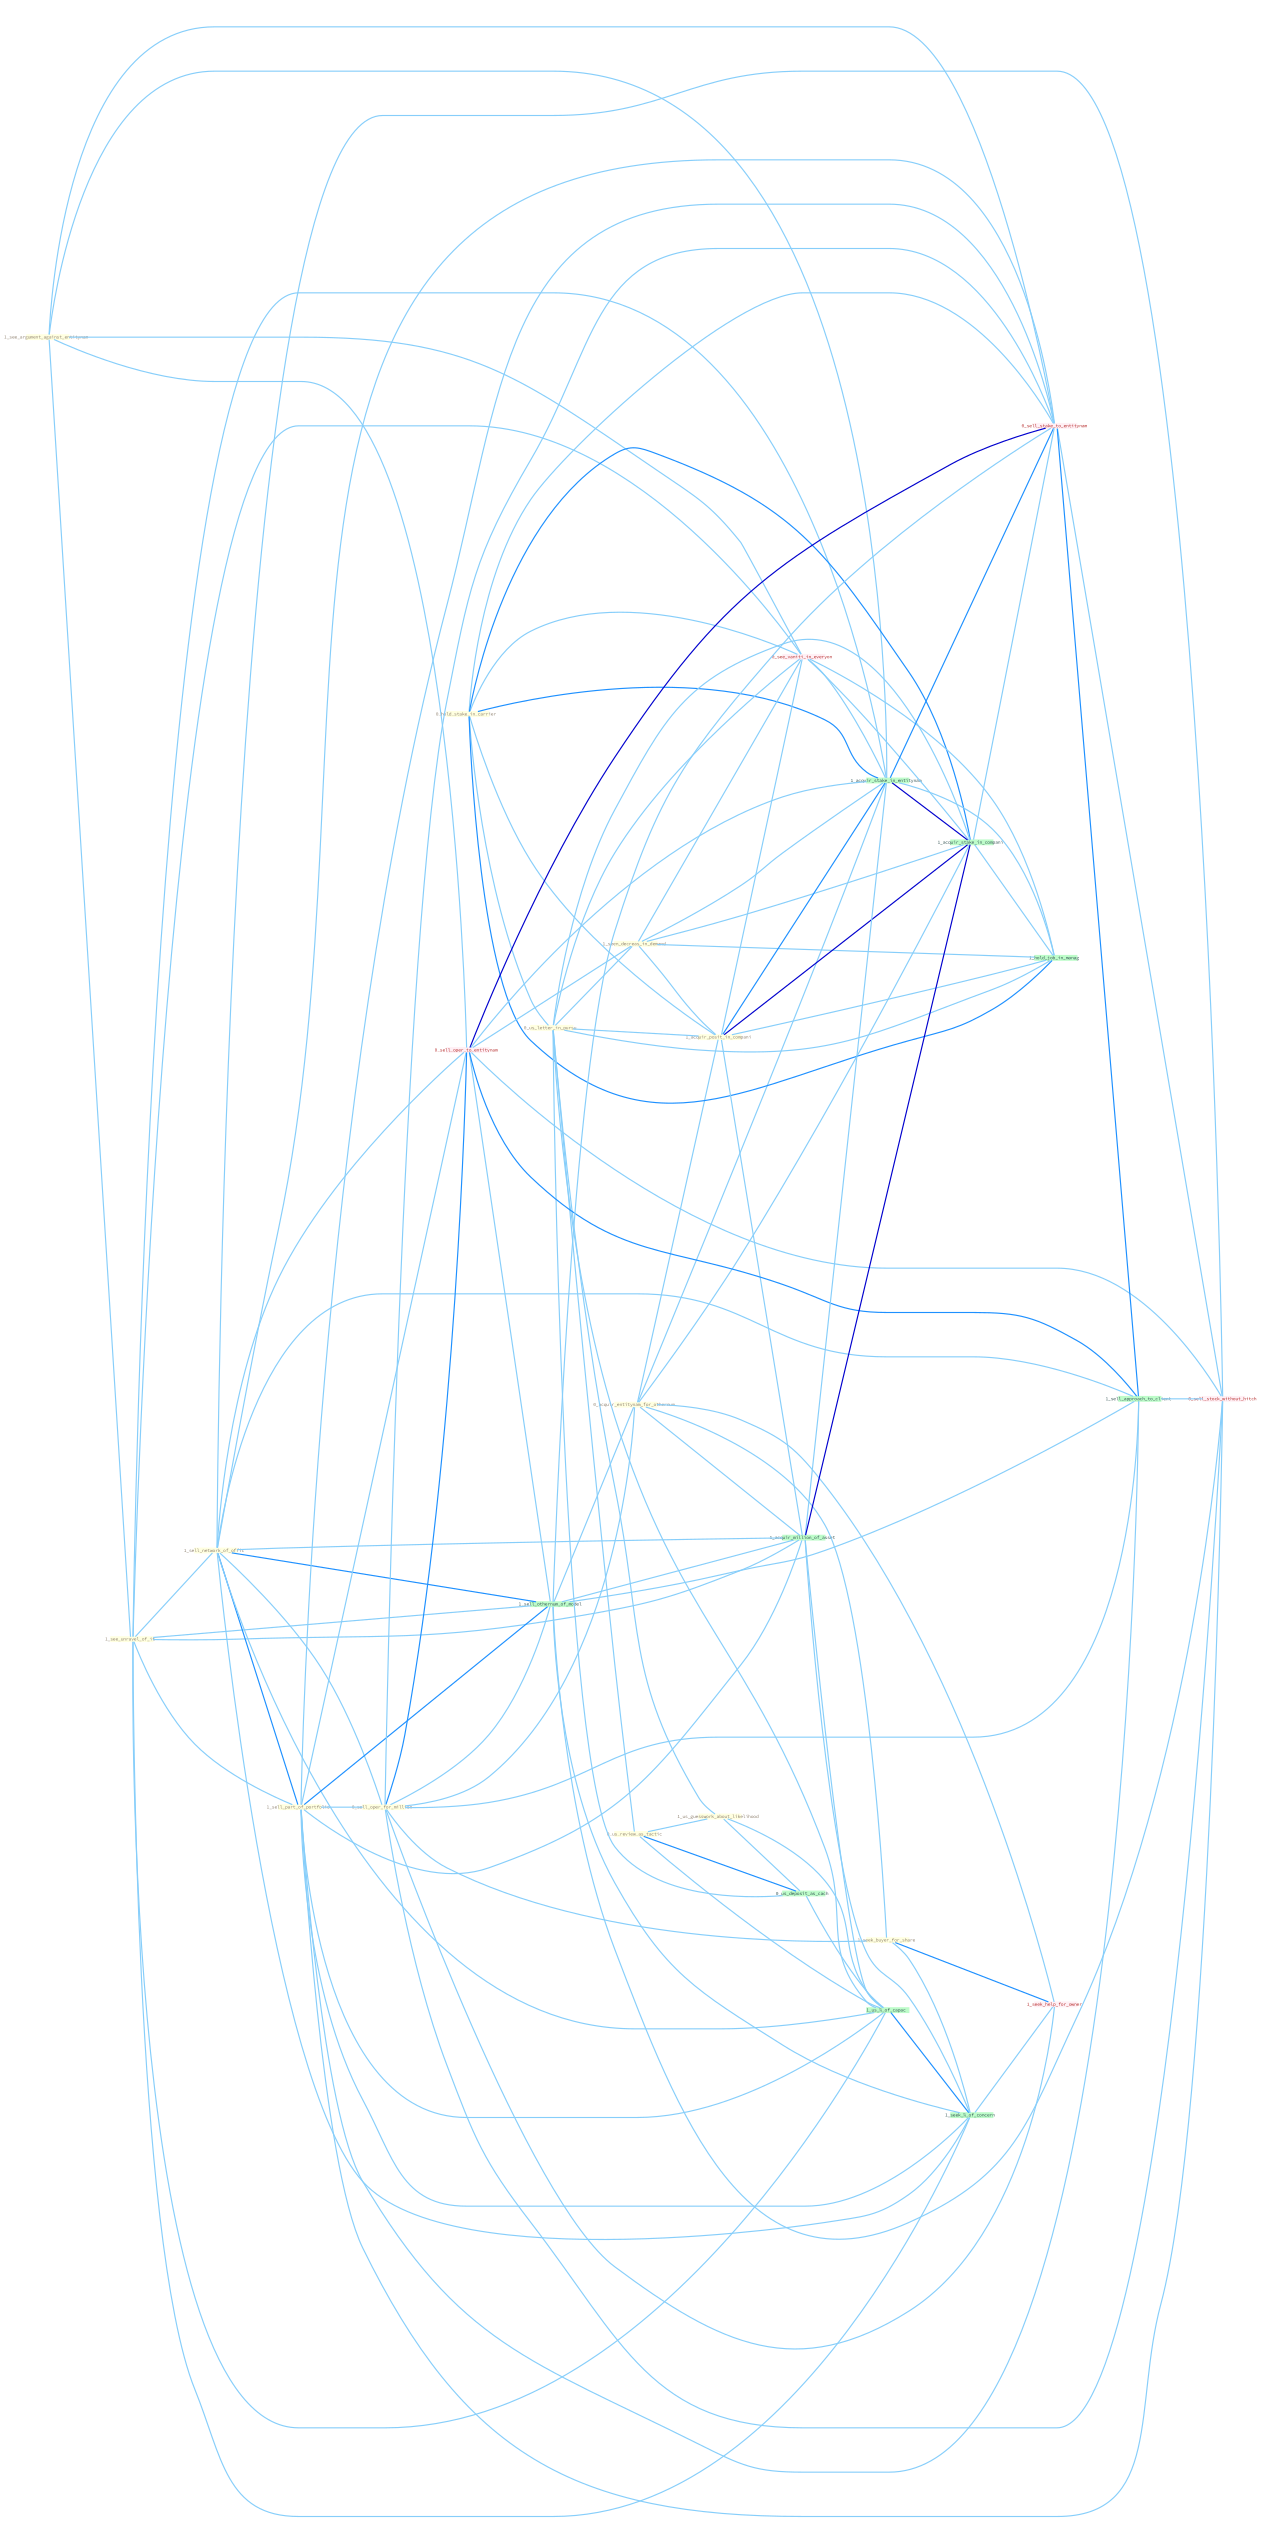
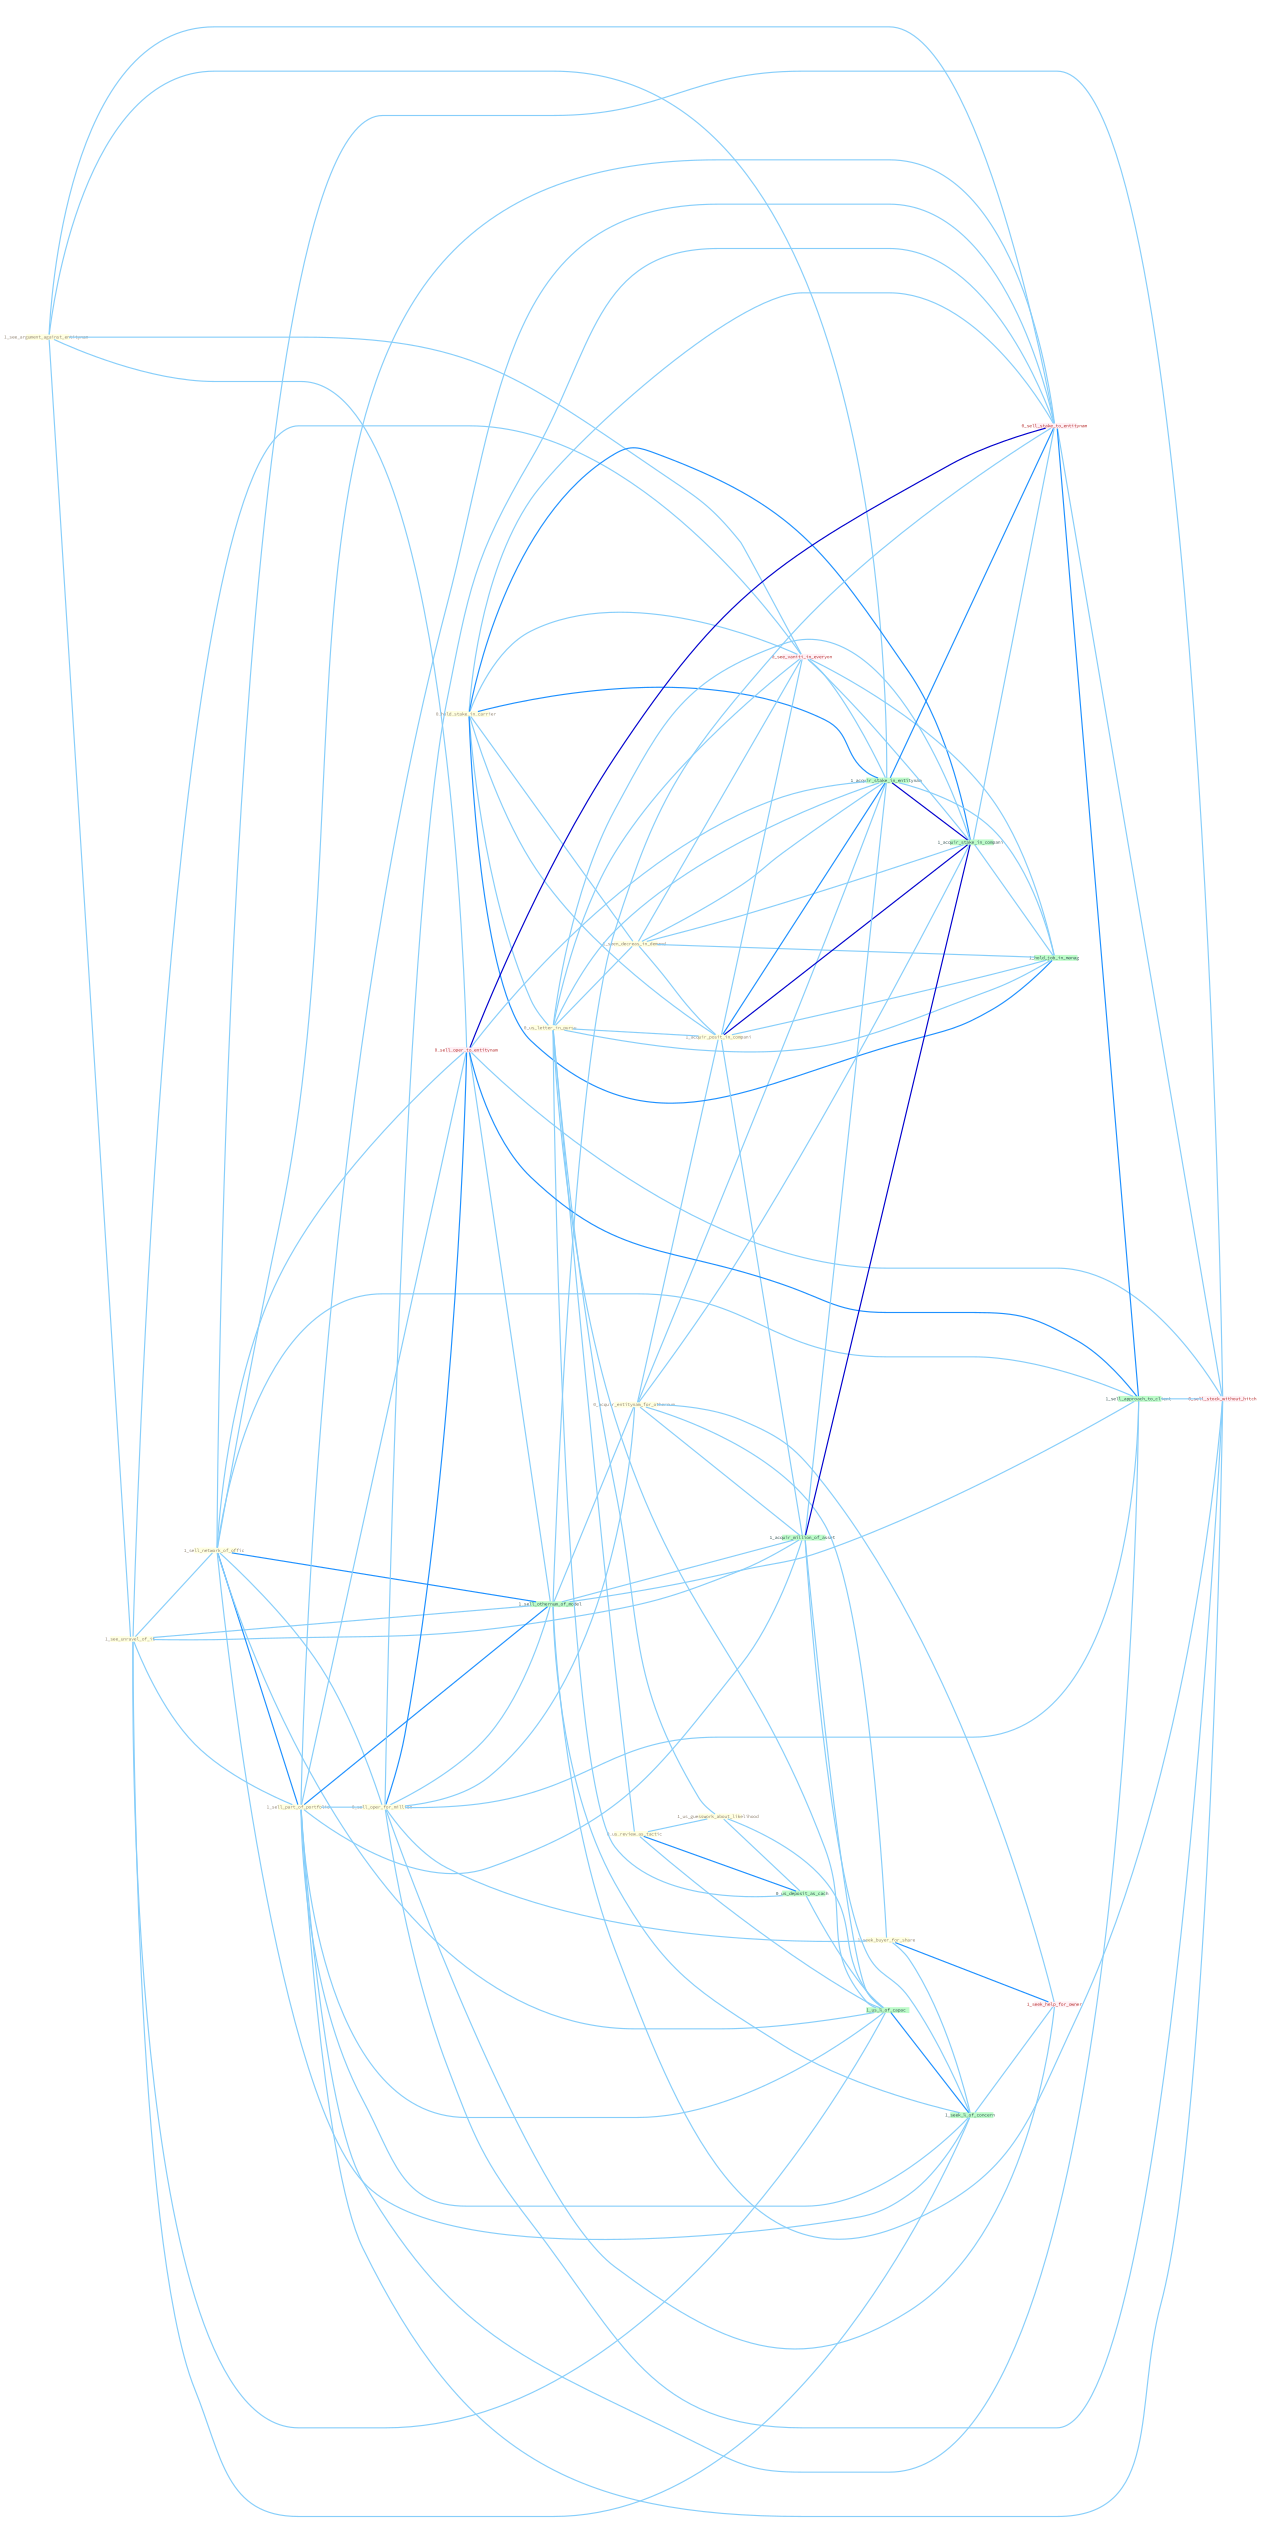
(208, 511) -> (690, 871)
(548, 999) -> (552, 829)
(510, 1543) -> none
